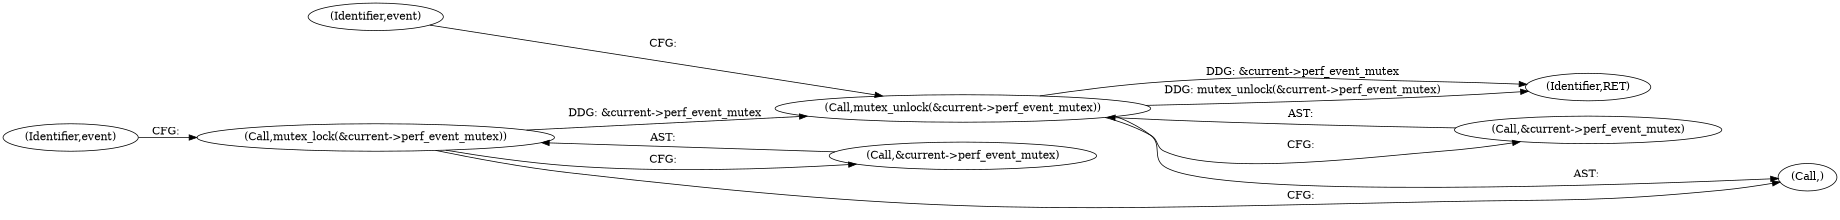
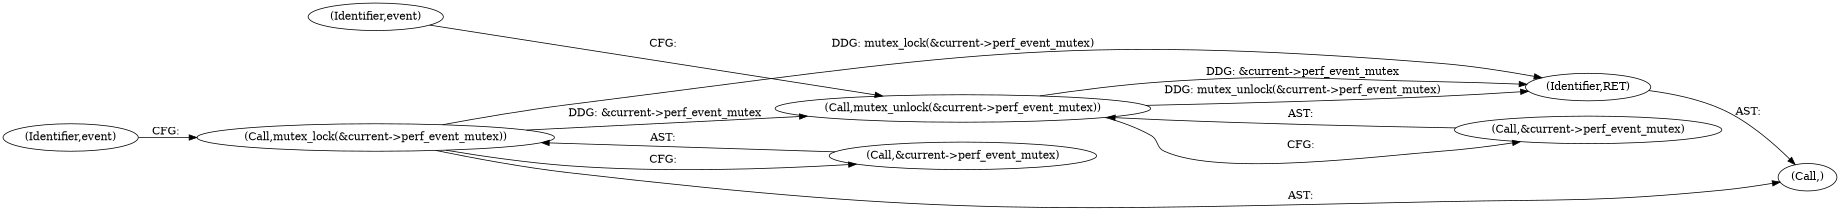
none -> (987, 56)
(1429, 187) -> (1726, 111)
(1303, 196) -> (1303, 196)
